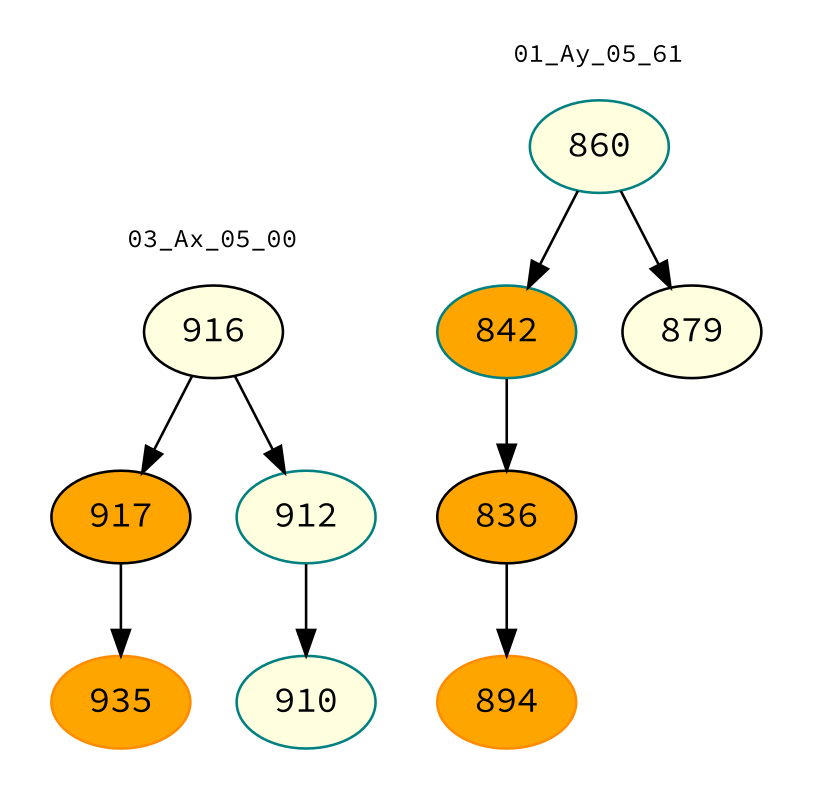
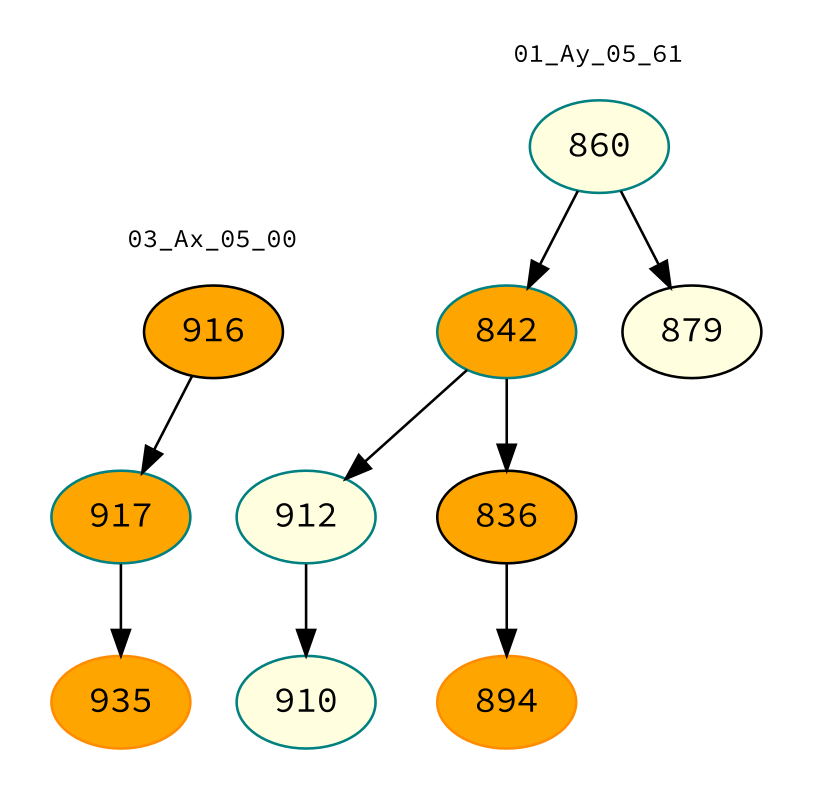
(213, 332) -> (213, 332)
(254, 413) -> (434, 400)
(121, 517) -> (121, 517)
